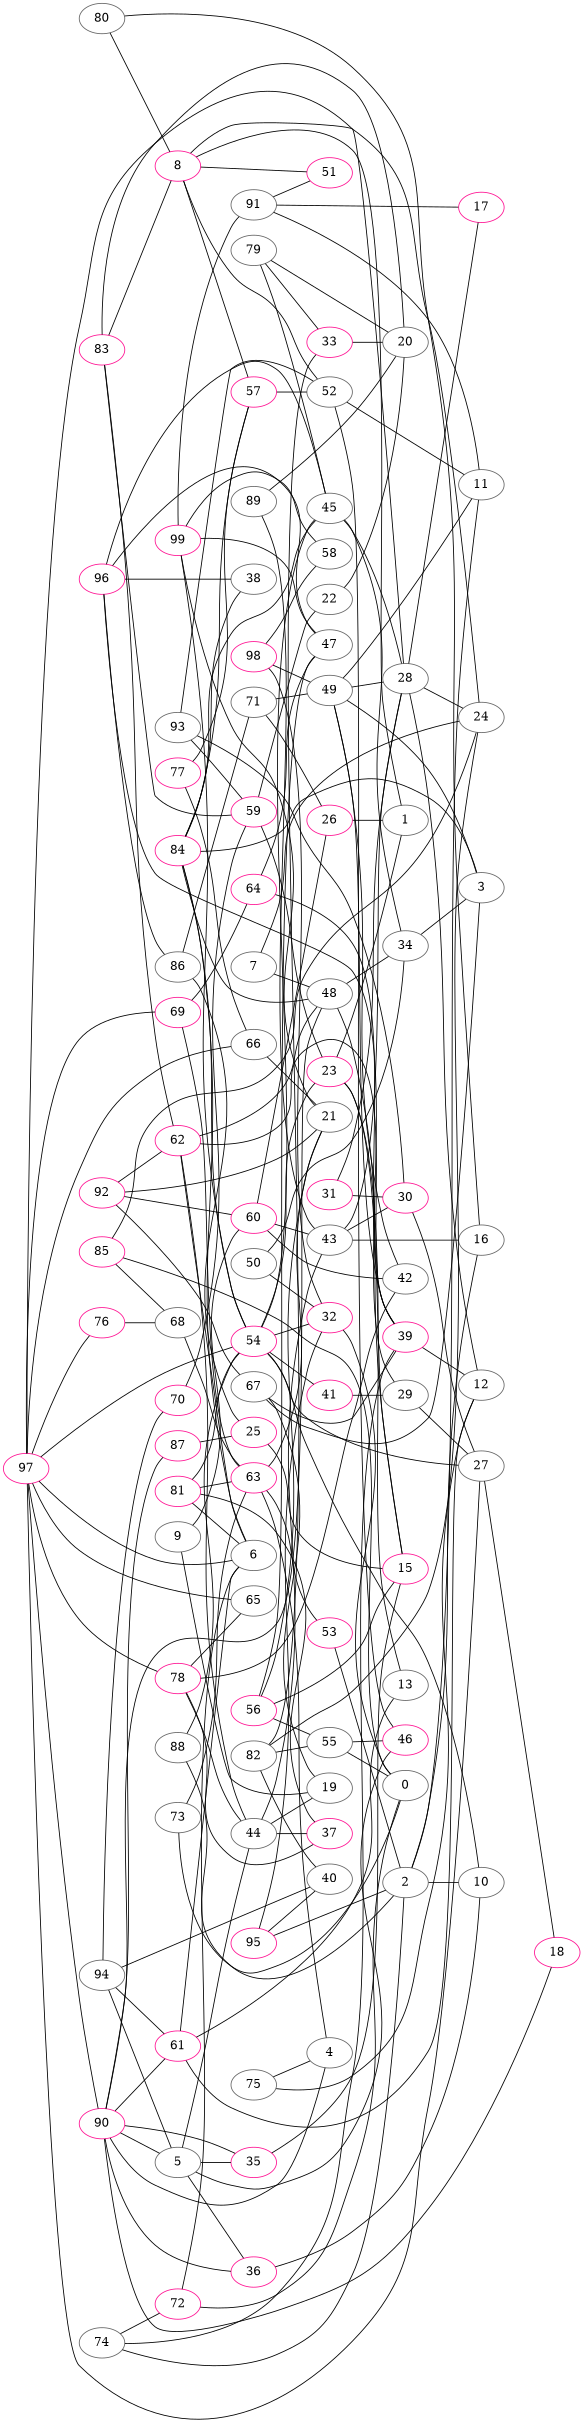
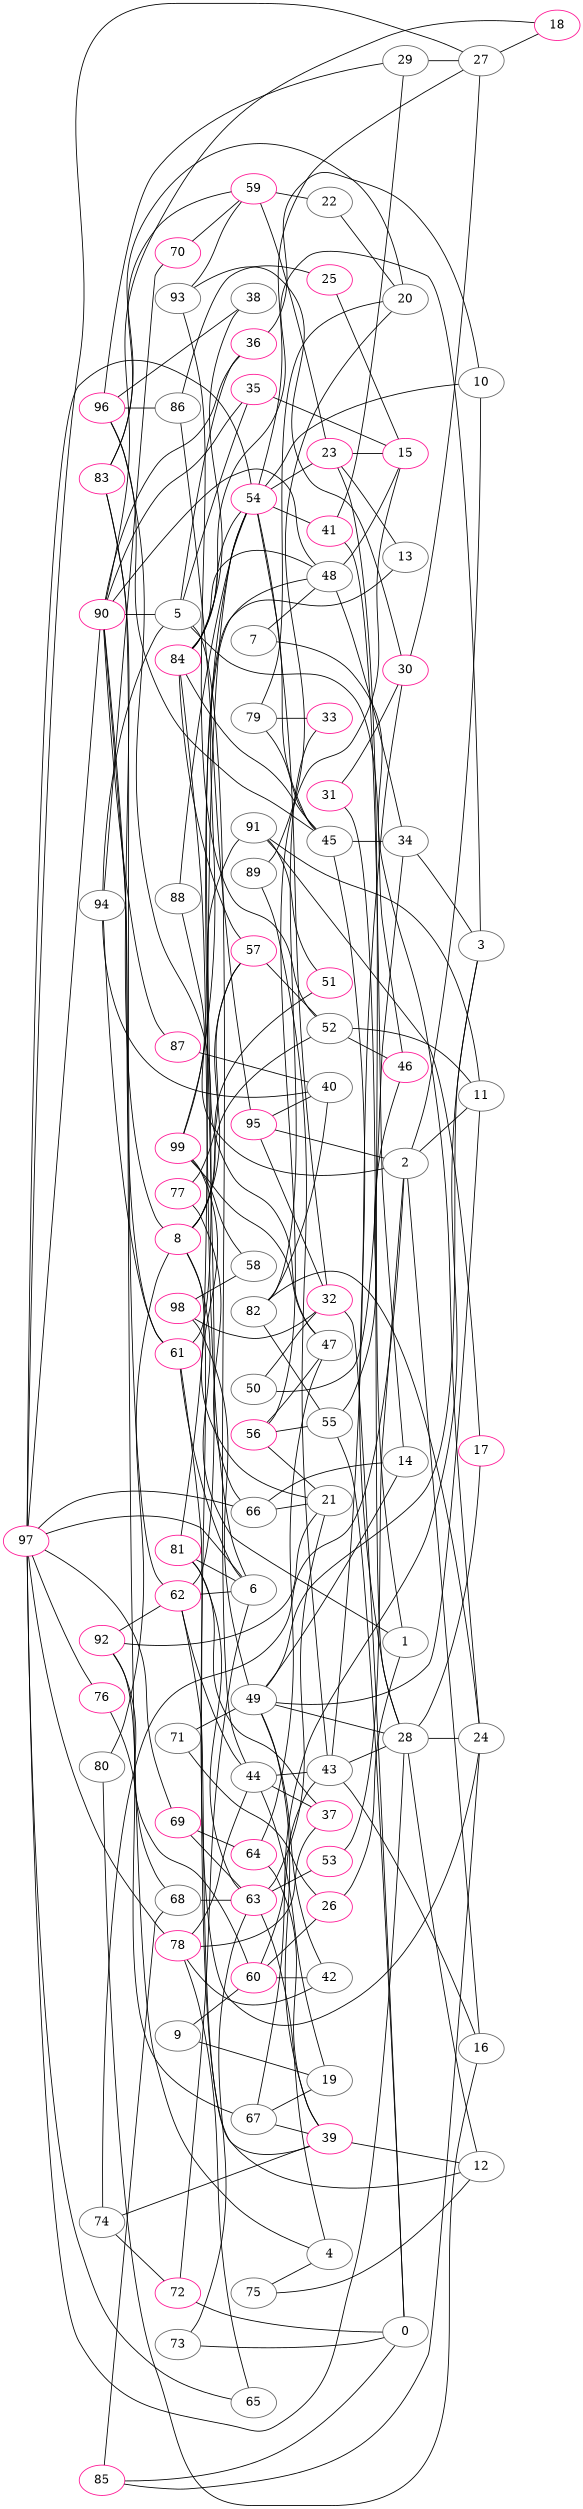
(368, 342) -> none
(216, 835) -> (214, 767)
(216, 1439) -> (254, 1067)
none -> (406, 1462)
